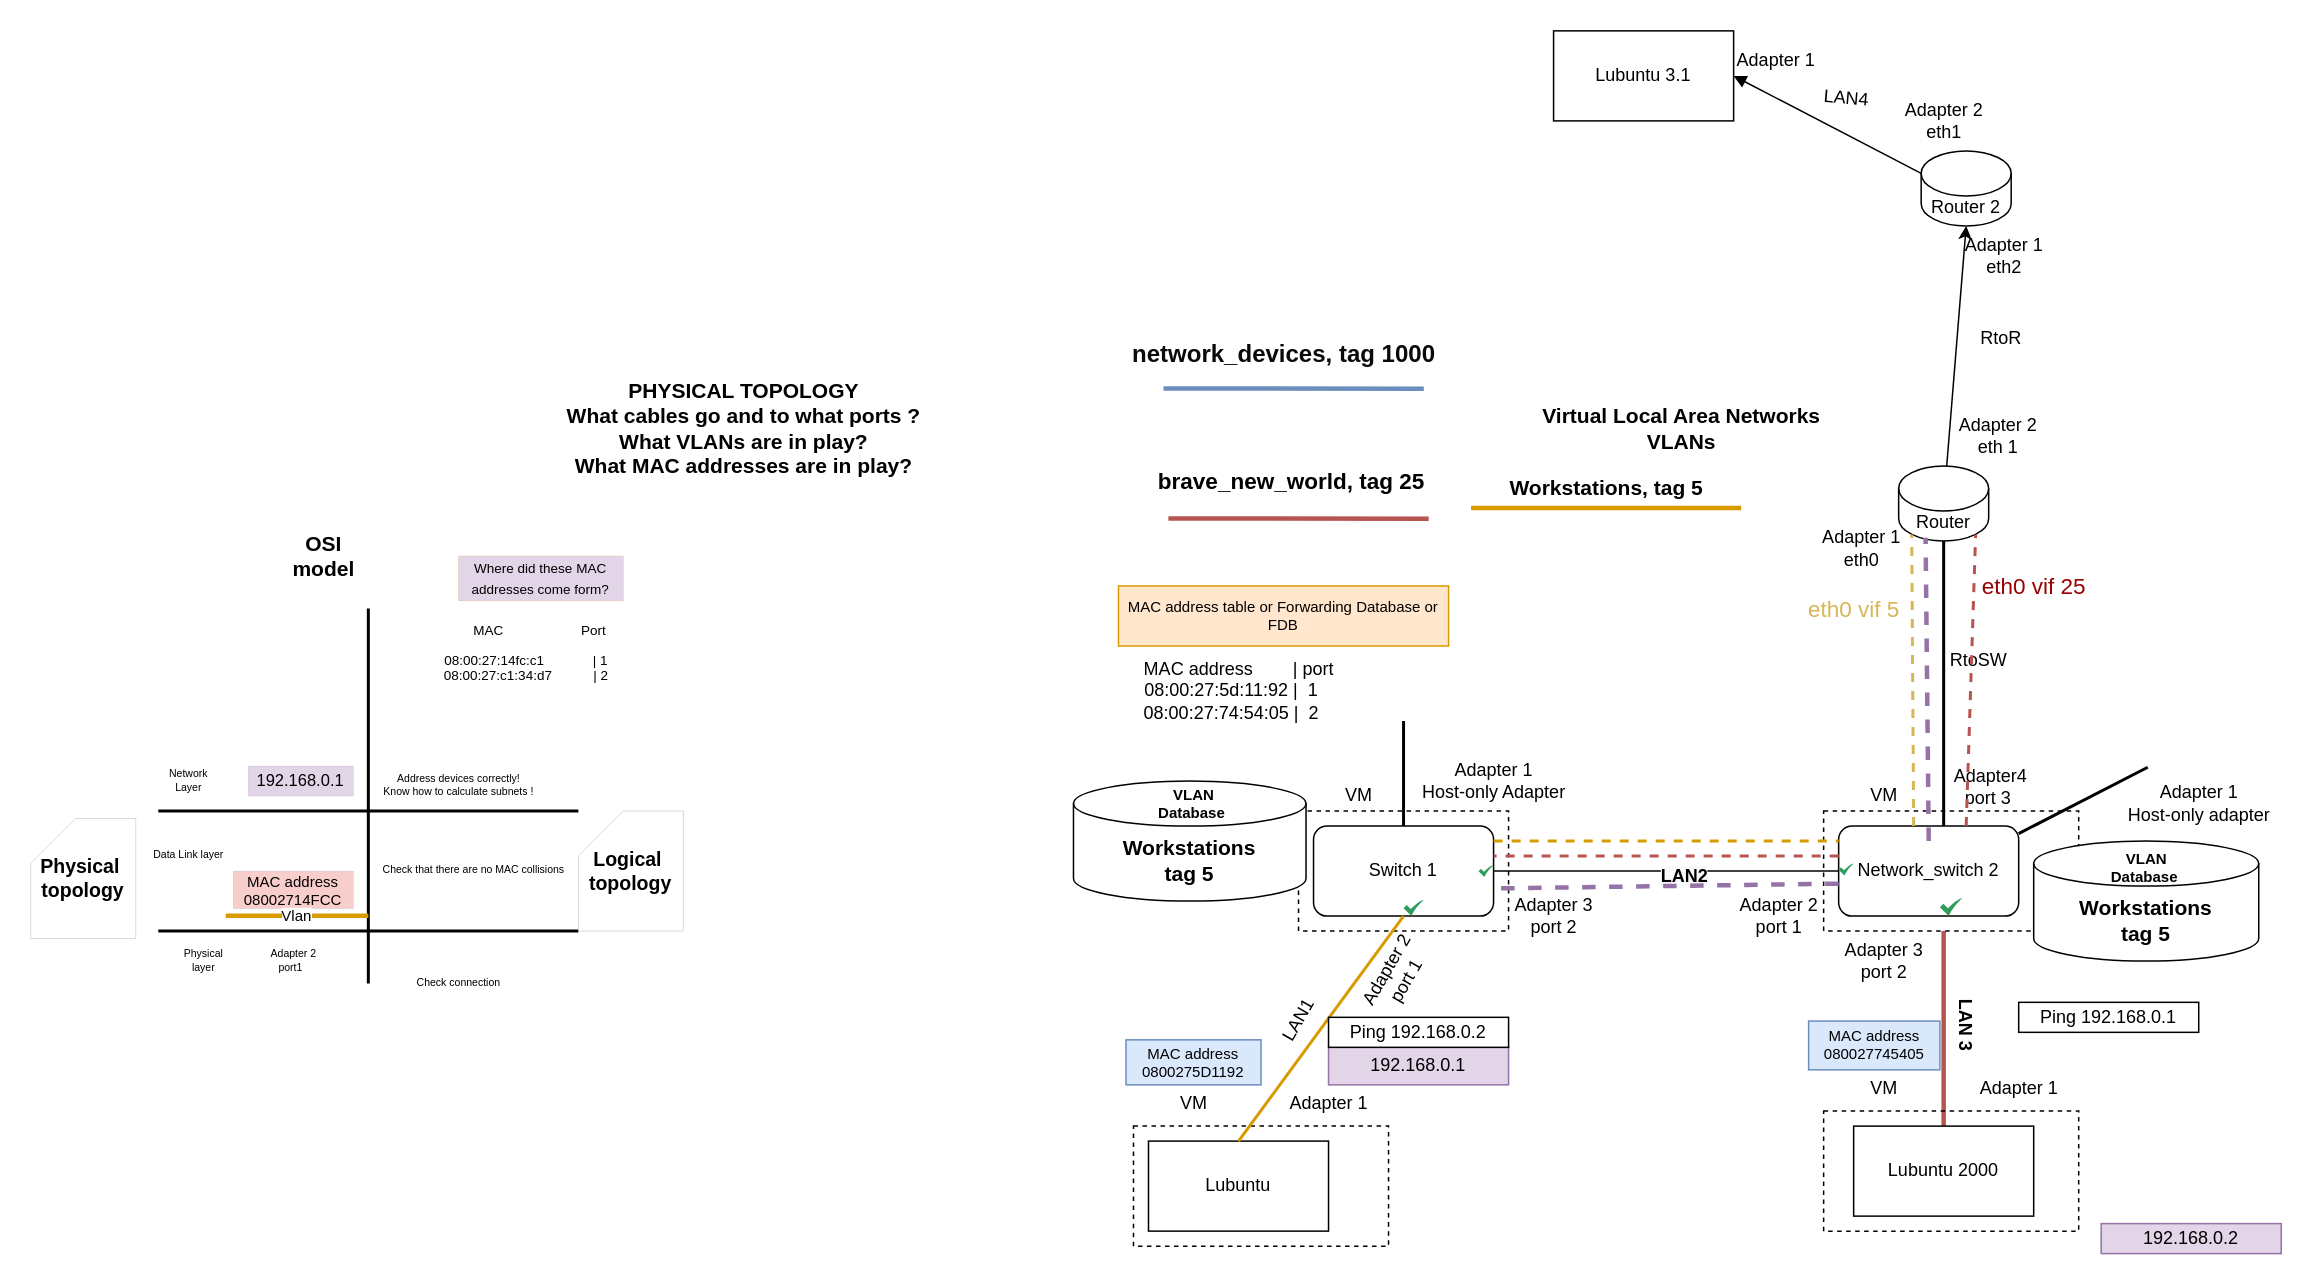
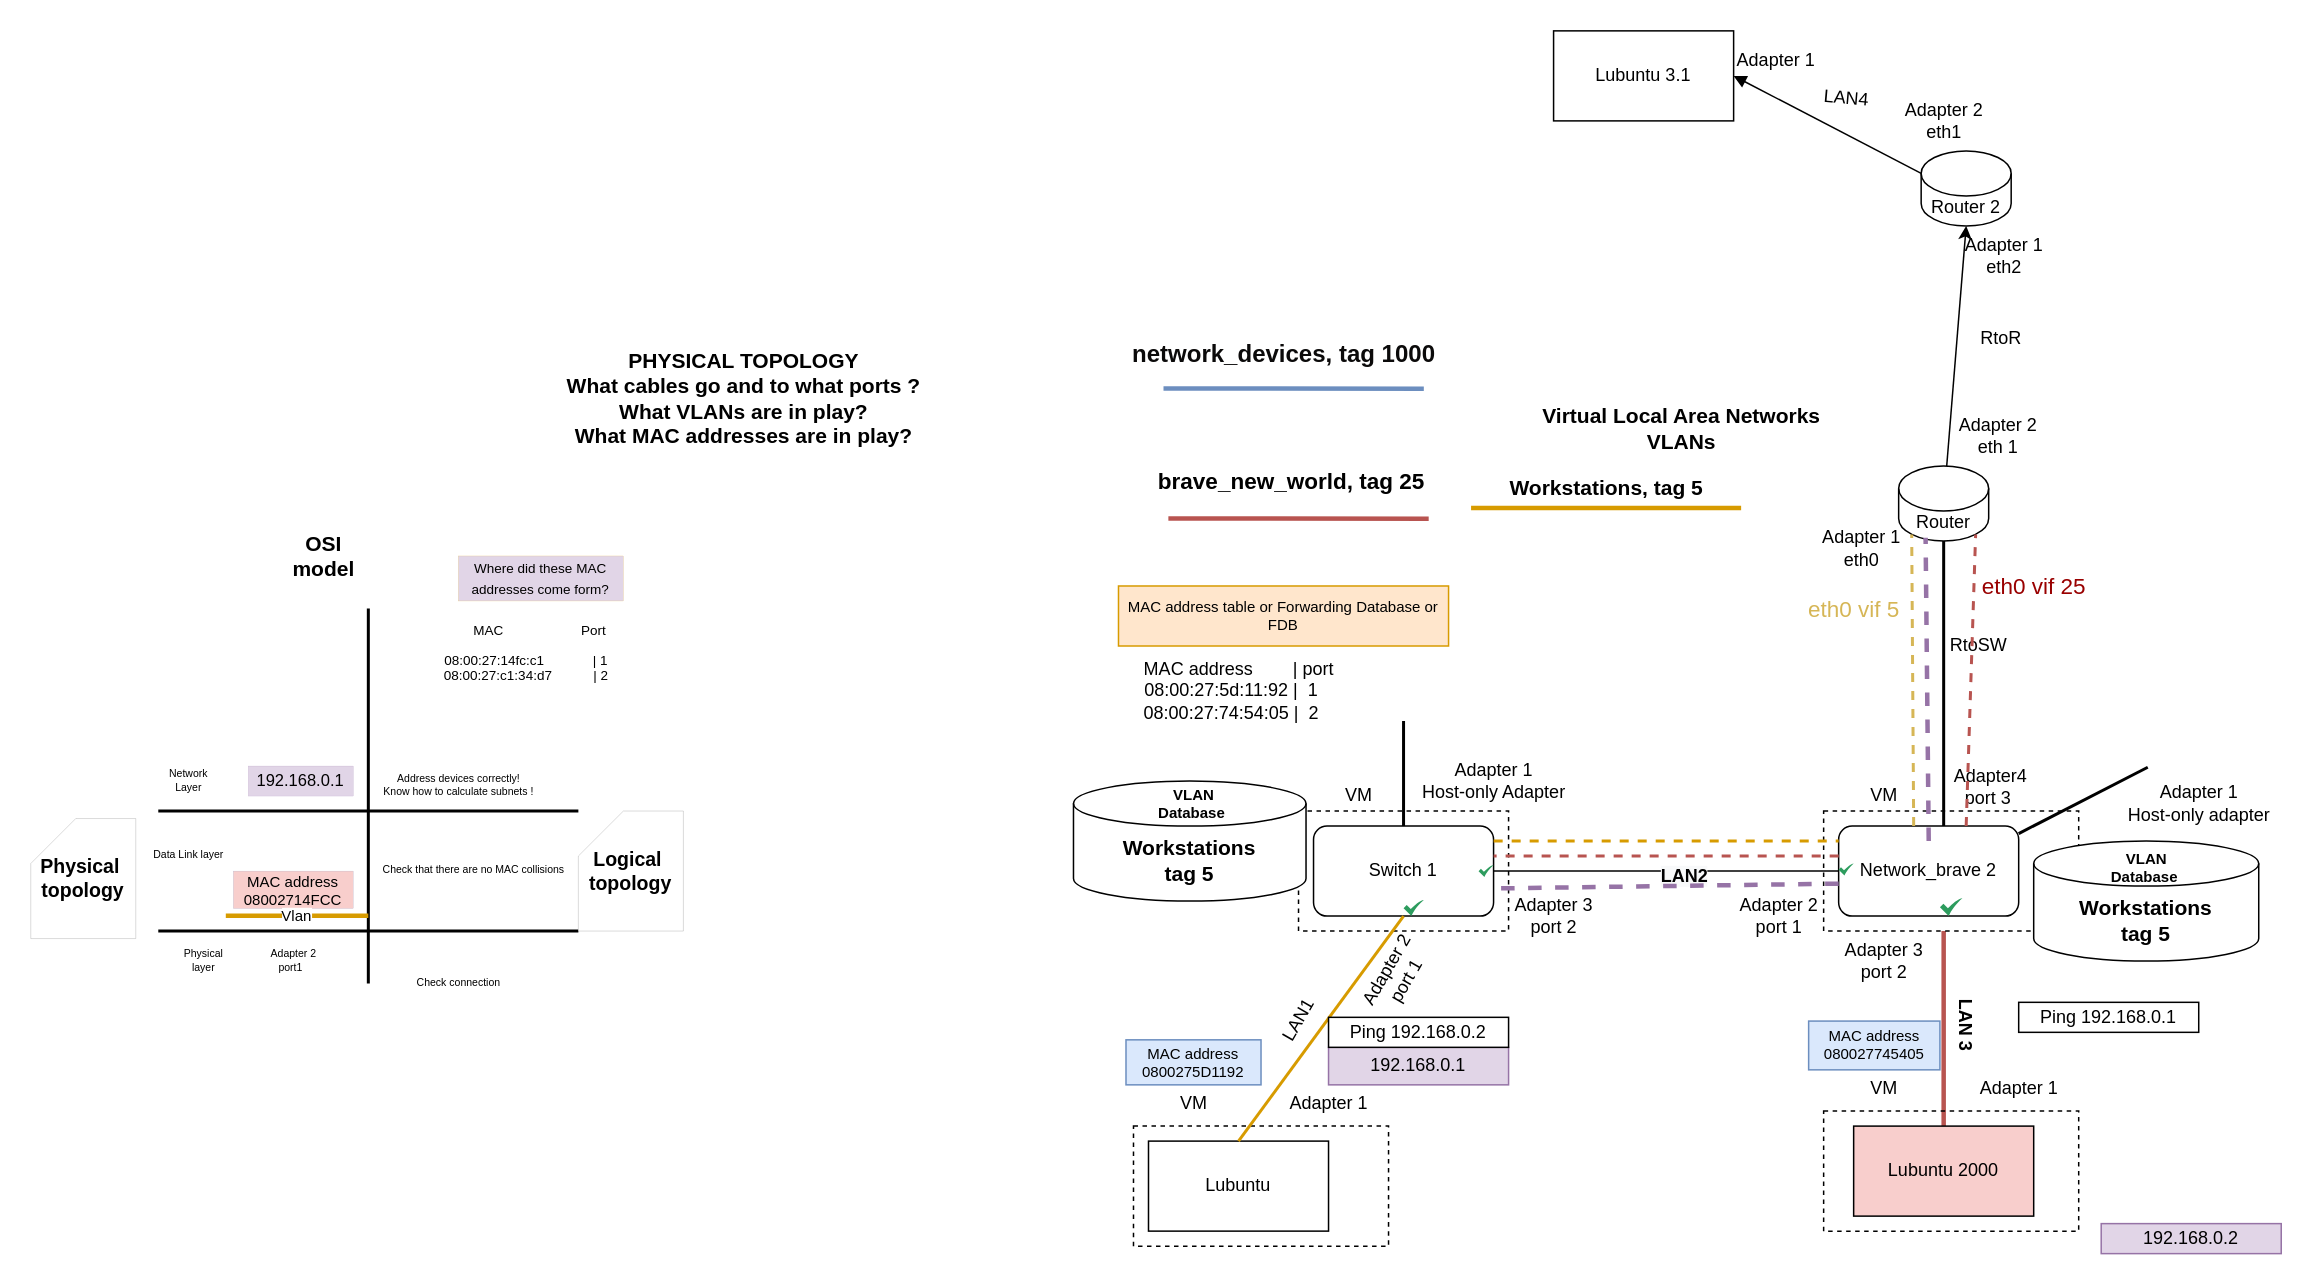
(743, 428) -> (743, 398)
(1978, 661) -> (1978, 646)
(1928, 871) -> (1928, 871)
(1943, 1171) -> (1943, 1171)
